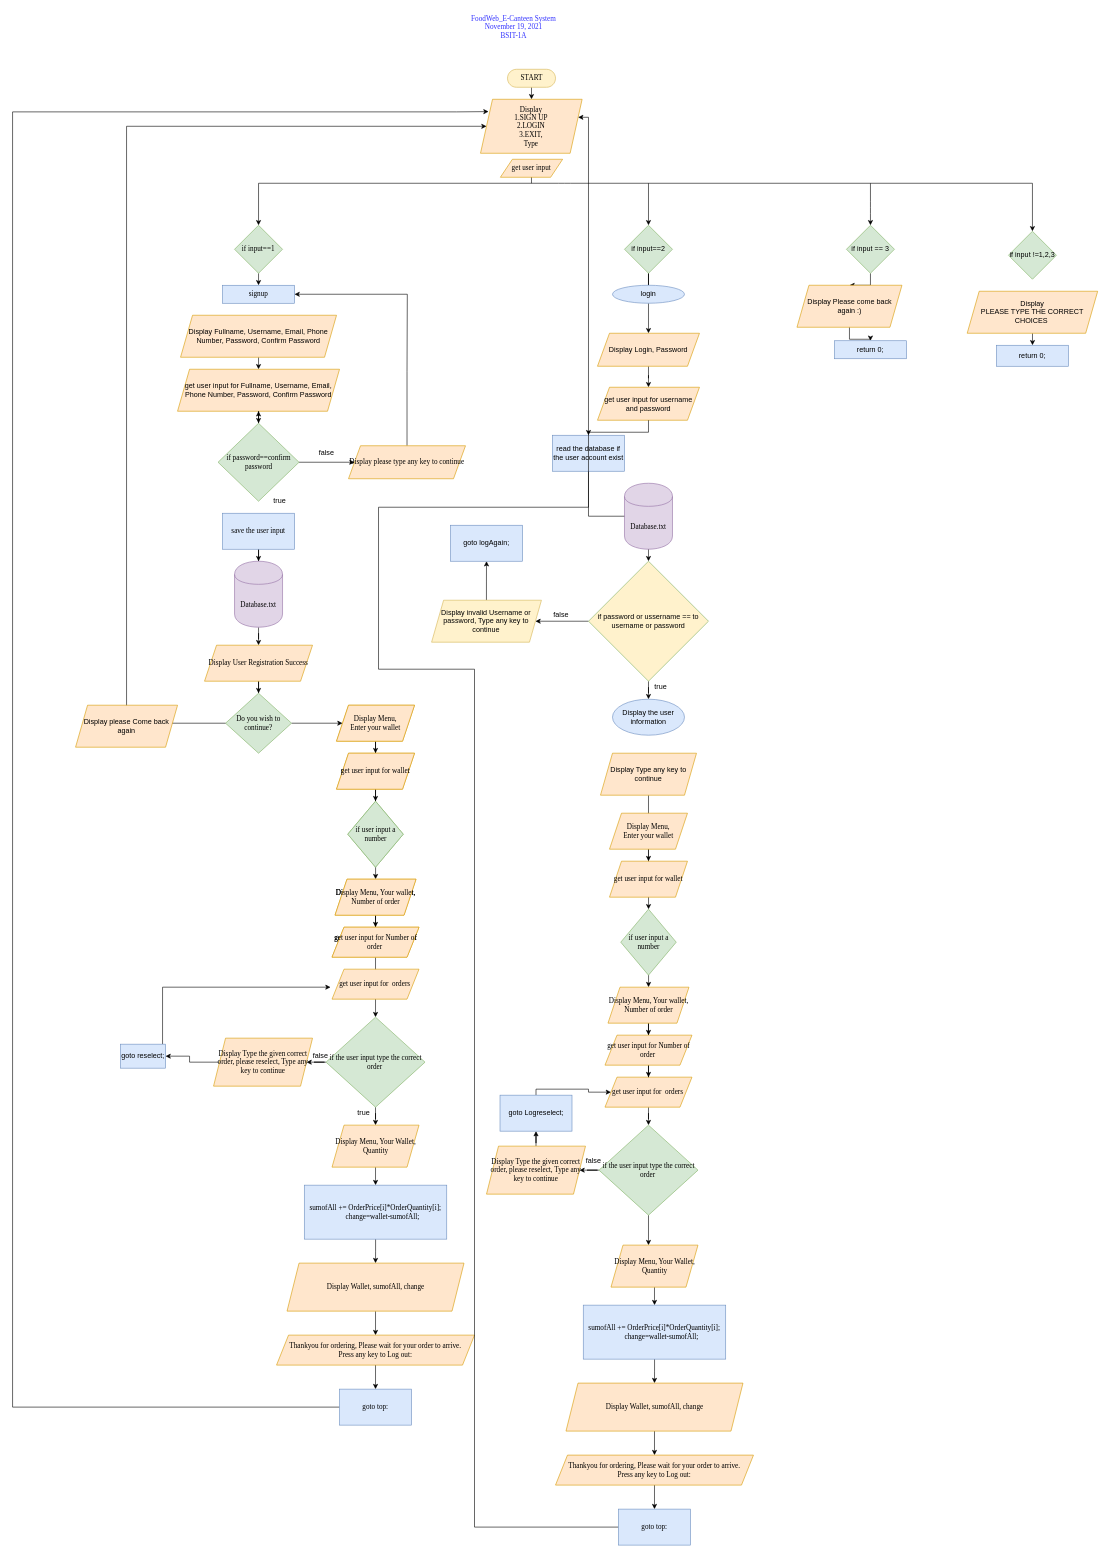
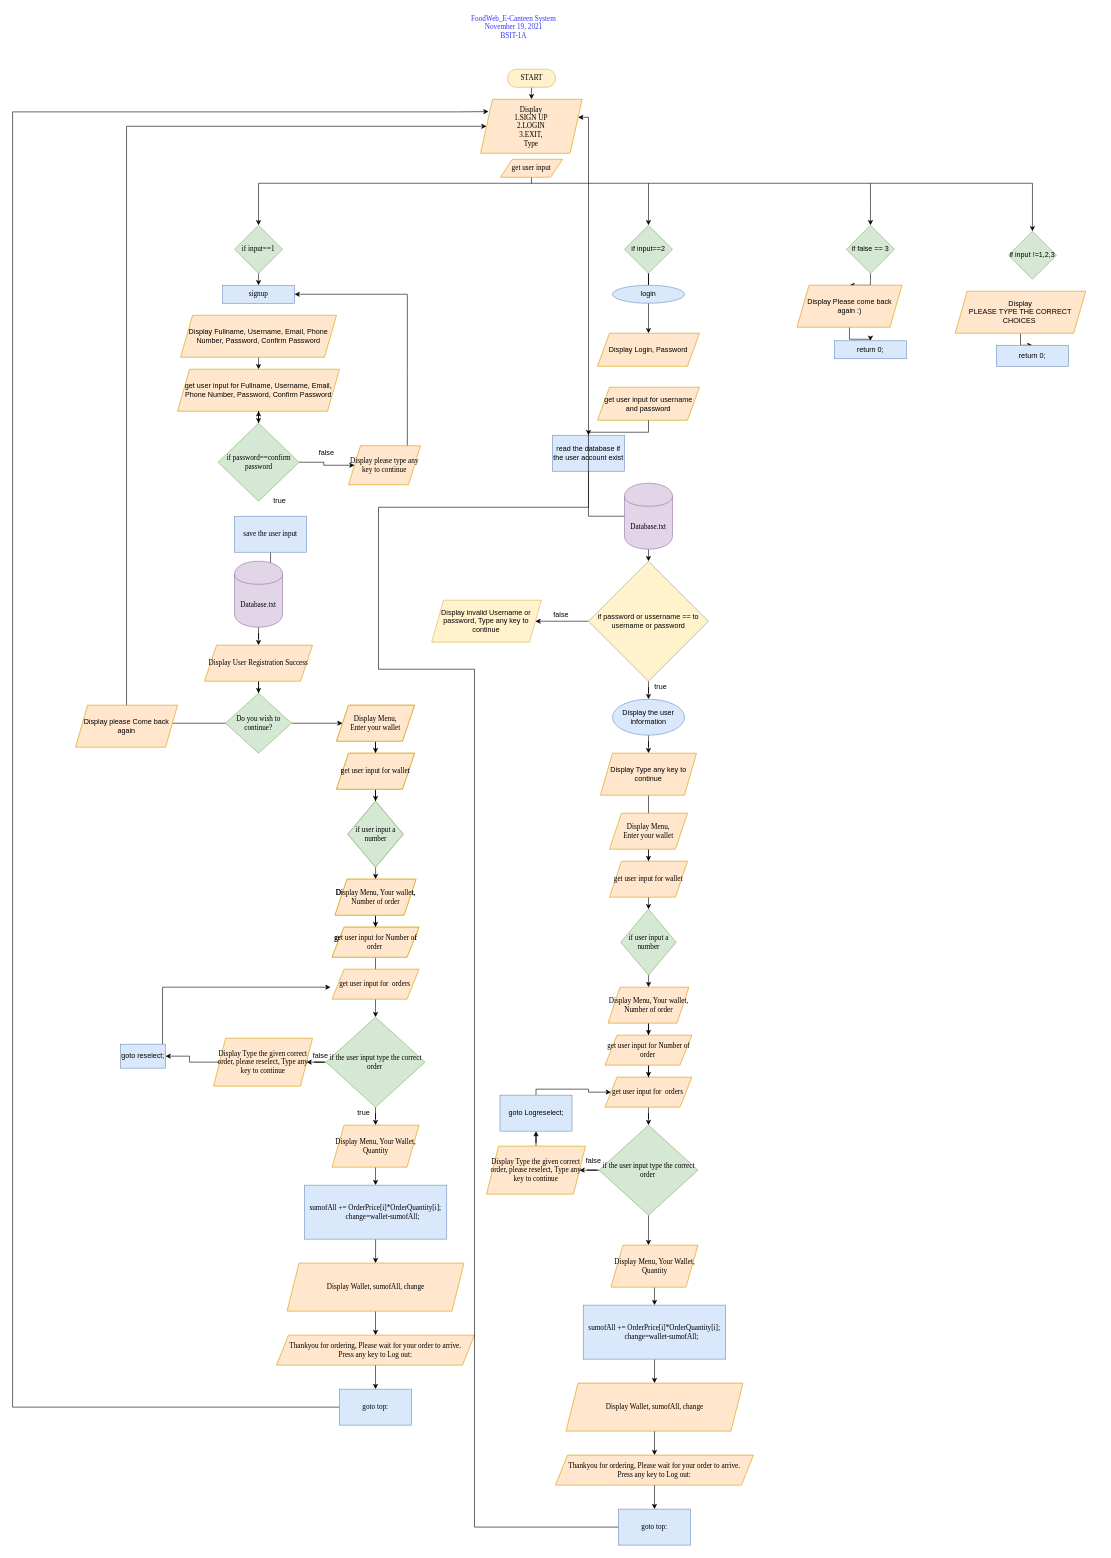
(870, 249) -> (870, 249)
(1032, 312) -> (1020, 312)
(648, 377) -> none
(407, 462) -> (384, 465)
(258, 531) -> (270, 534)
(486, 543) -> none
(486, 583) -> none
none -> (648, 746)
